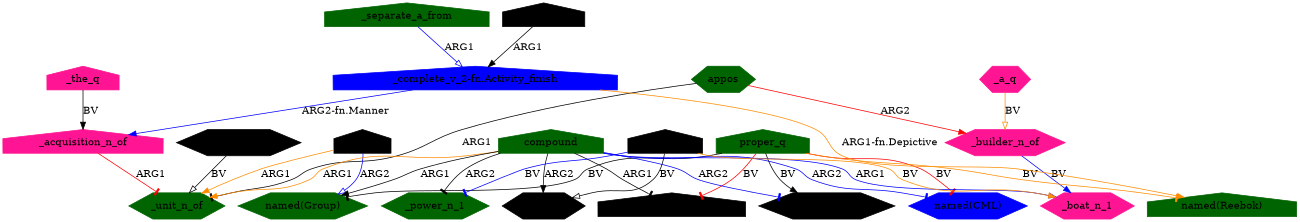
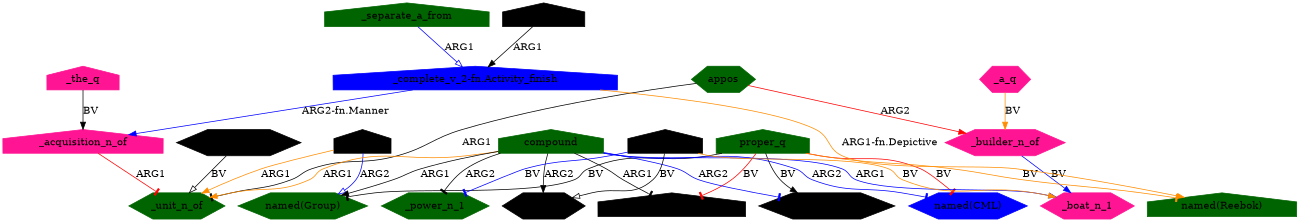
(1005, 107) -> (1005, 107)
